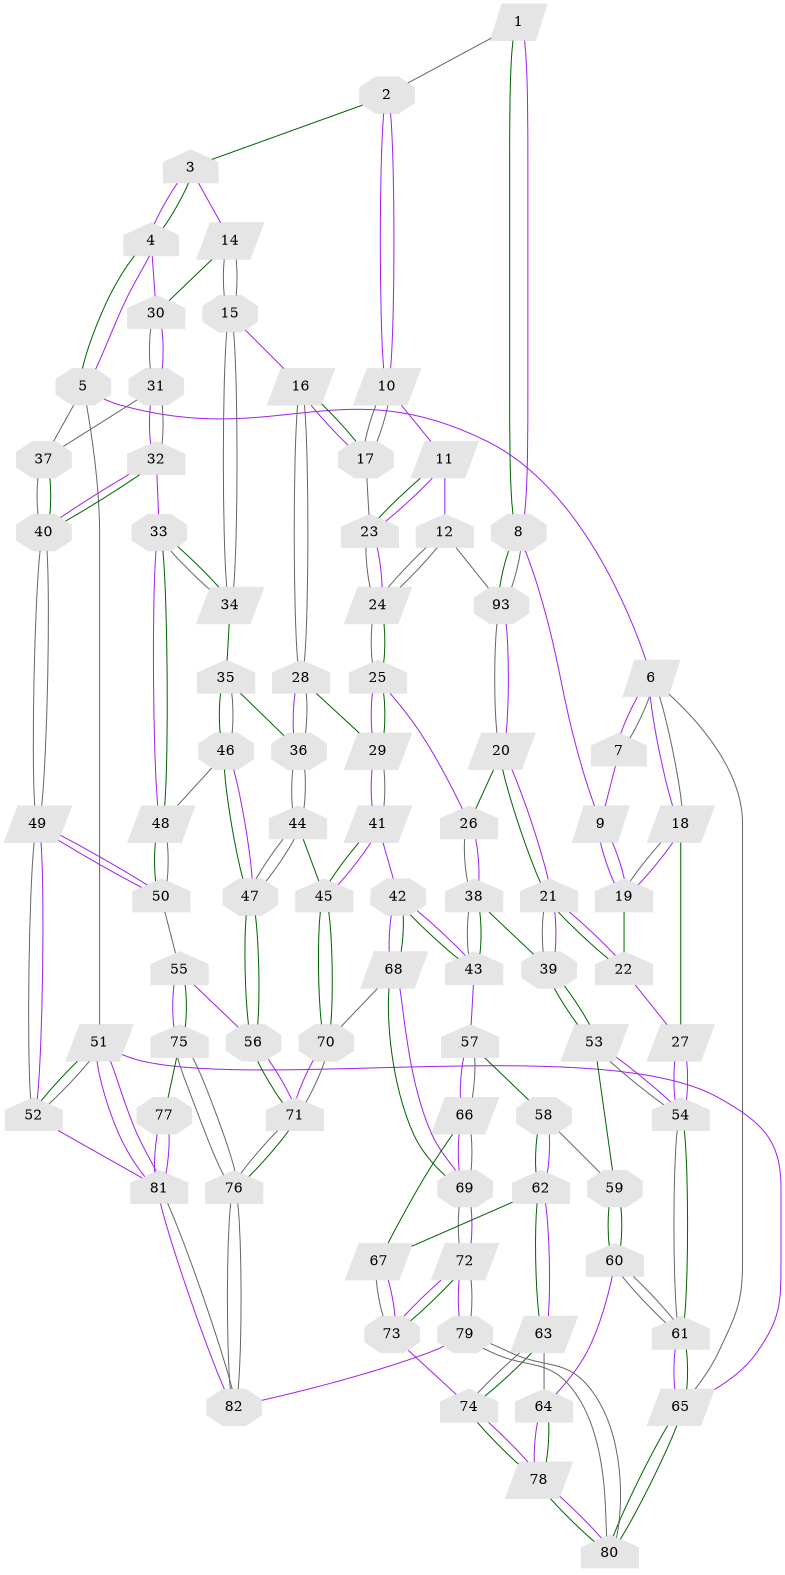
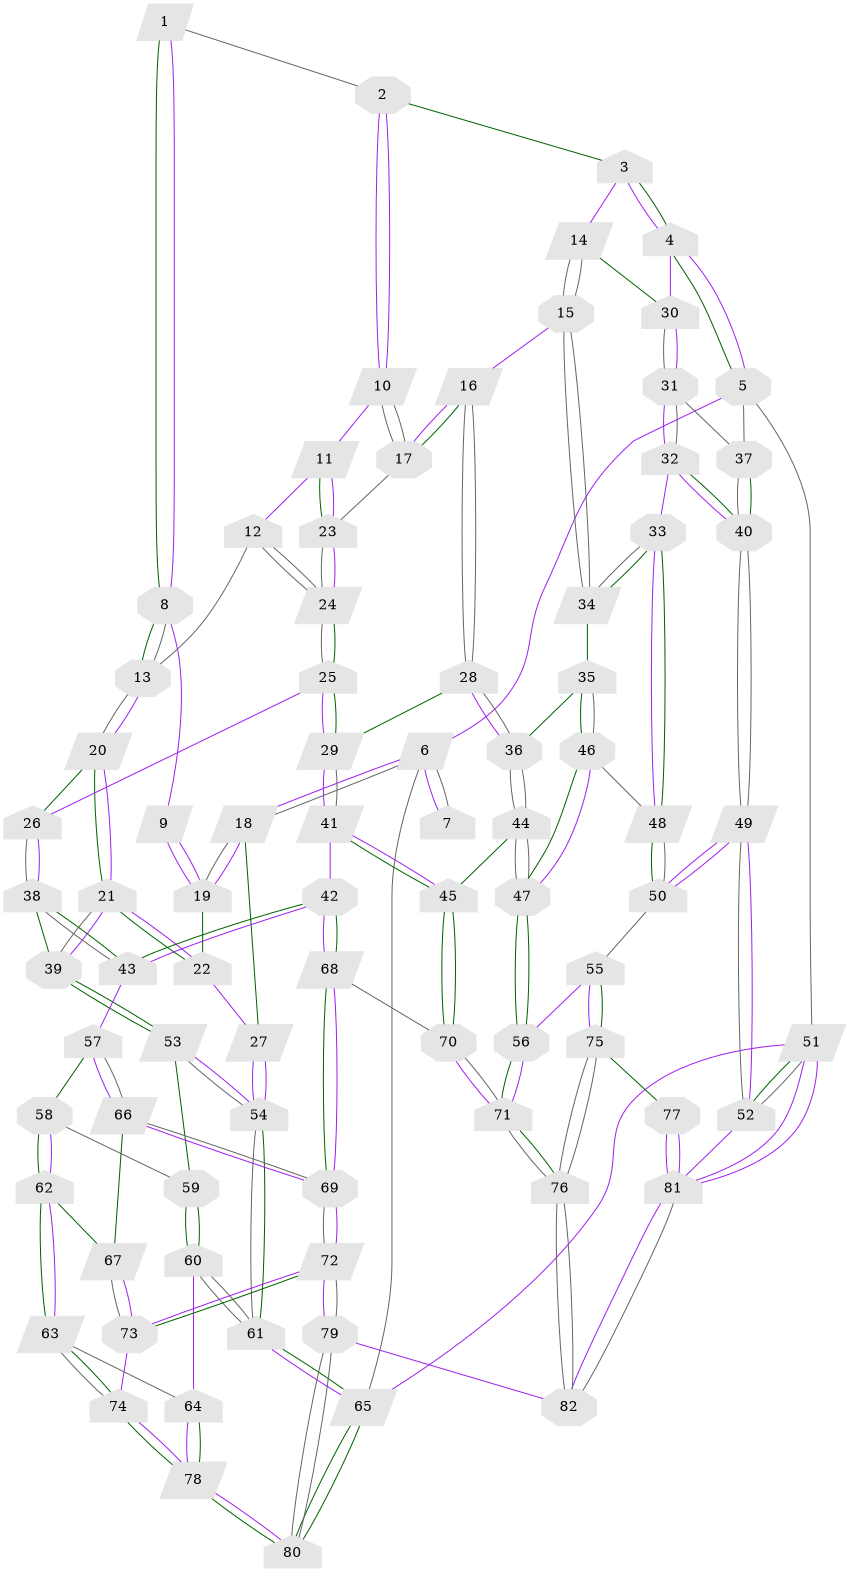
(502, 605) -> (143, 678)
(610, 786) -> none
